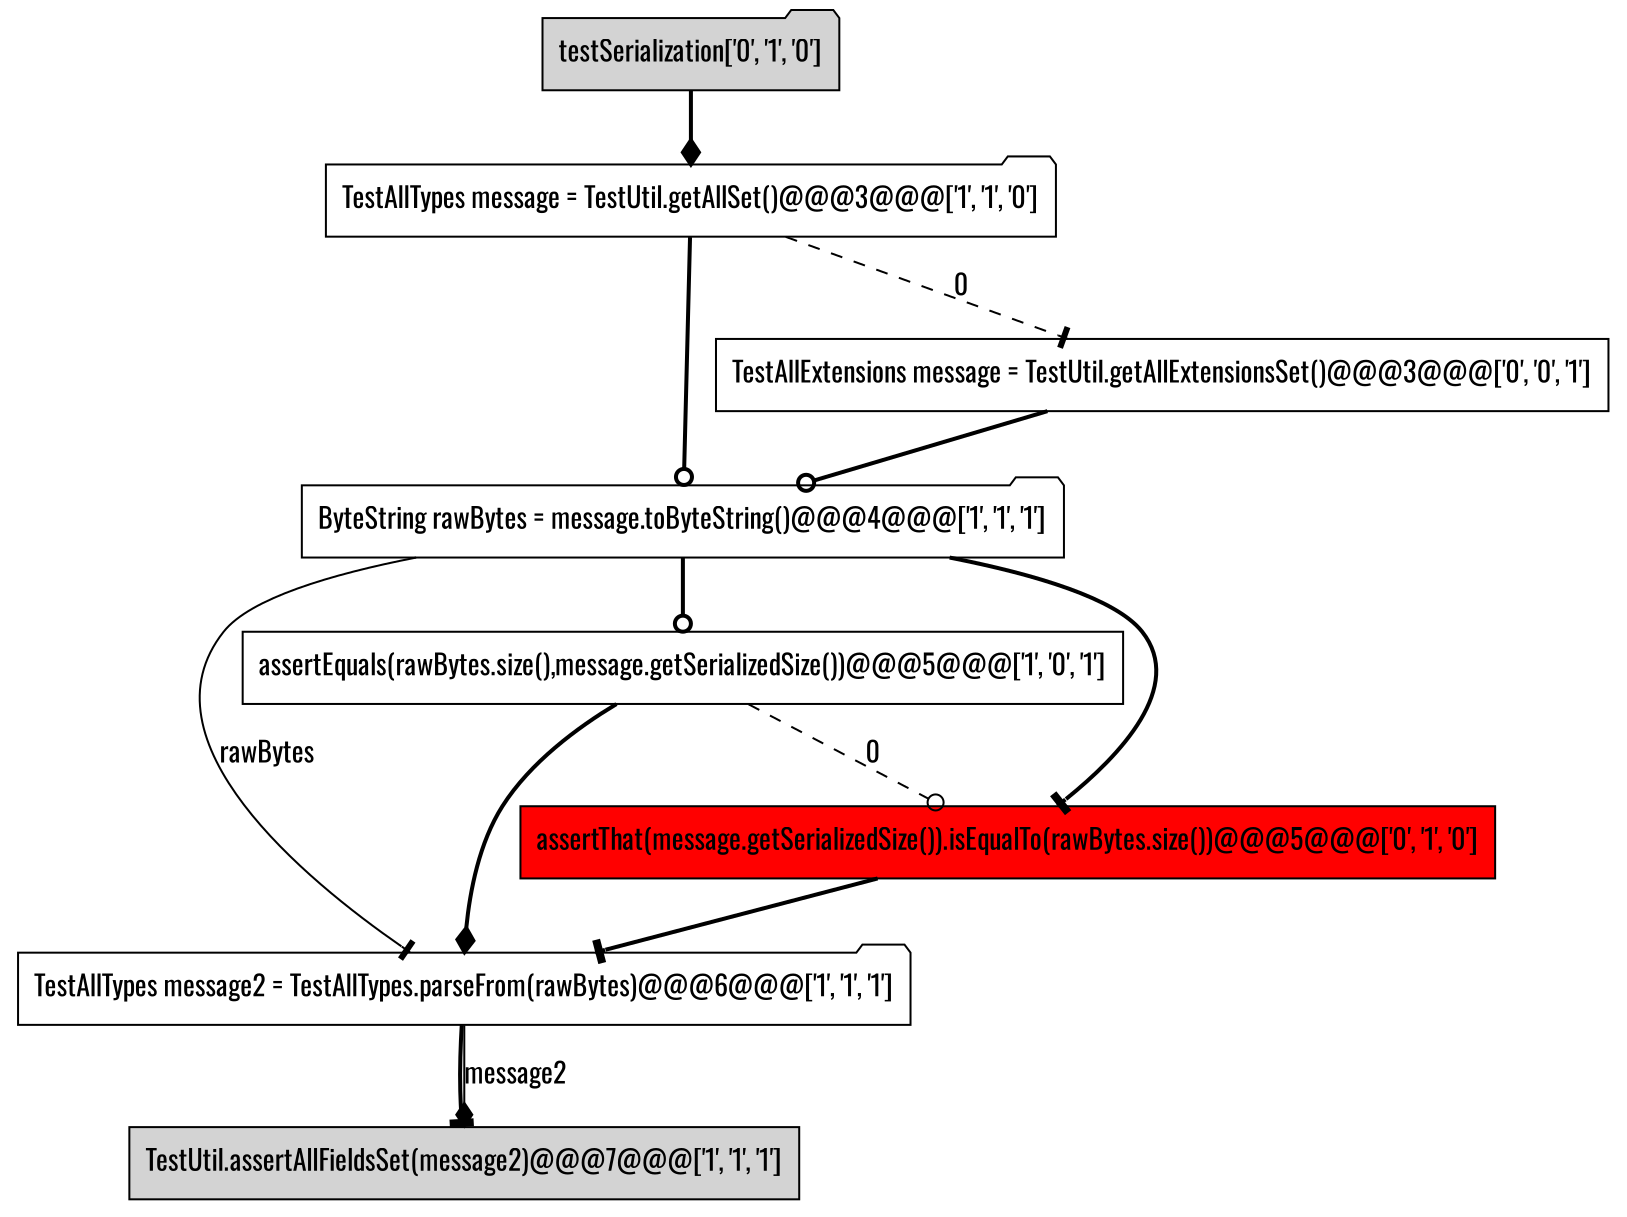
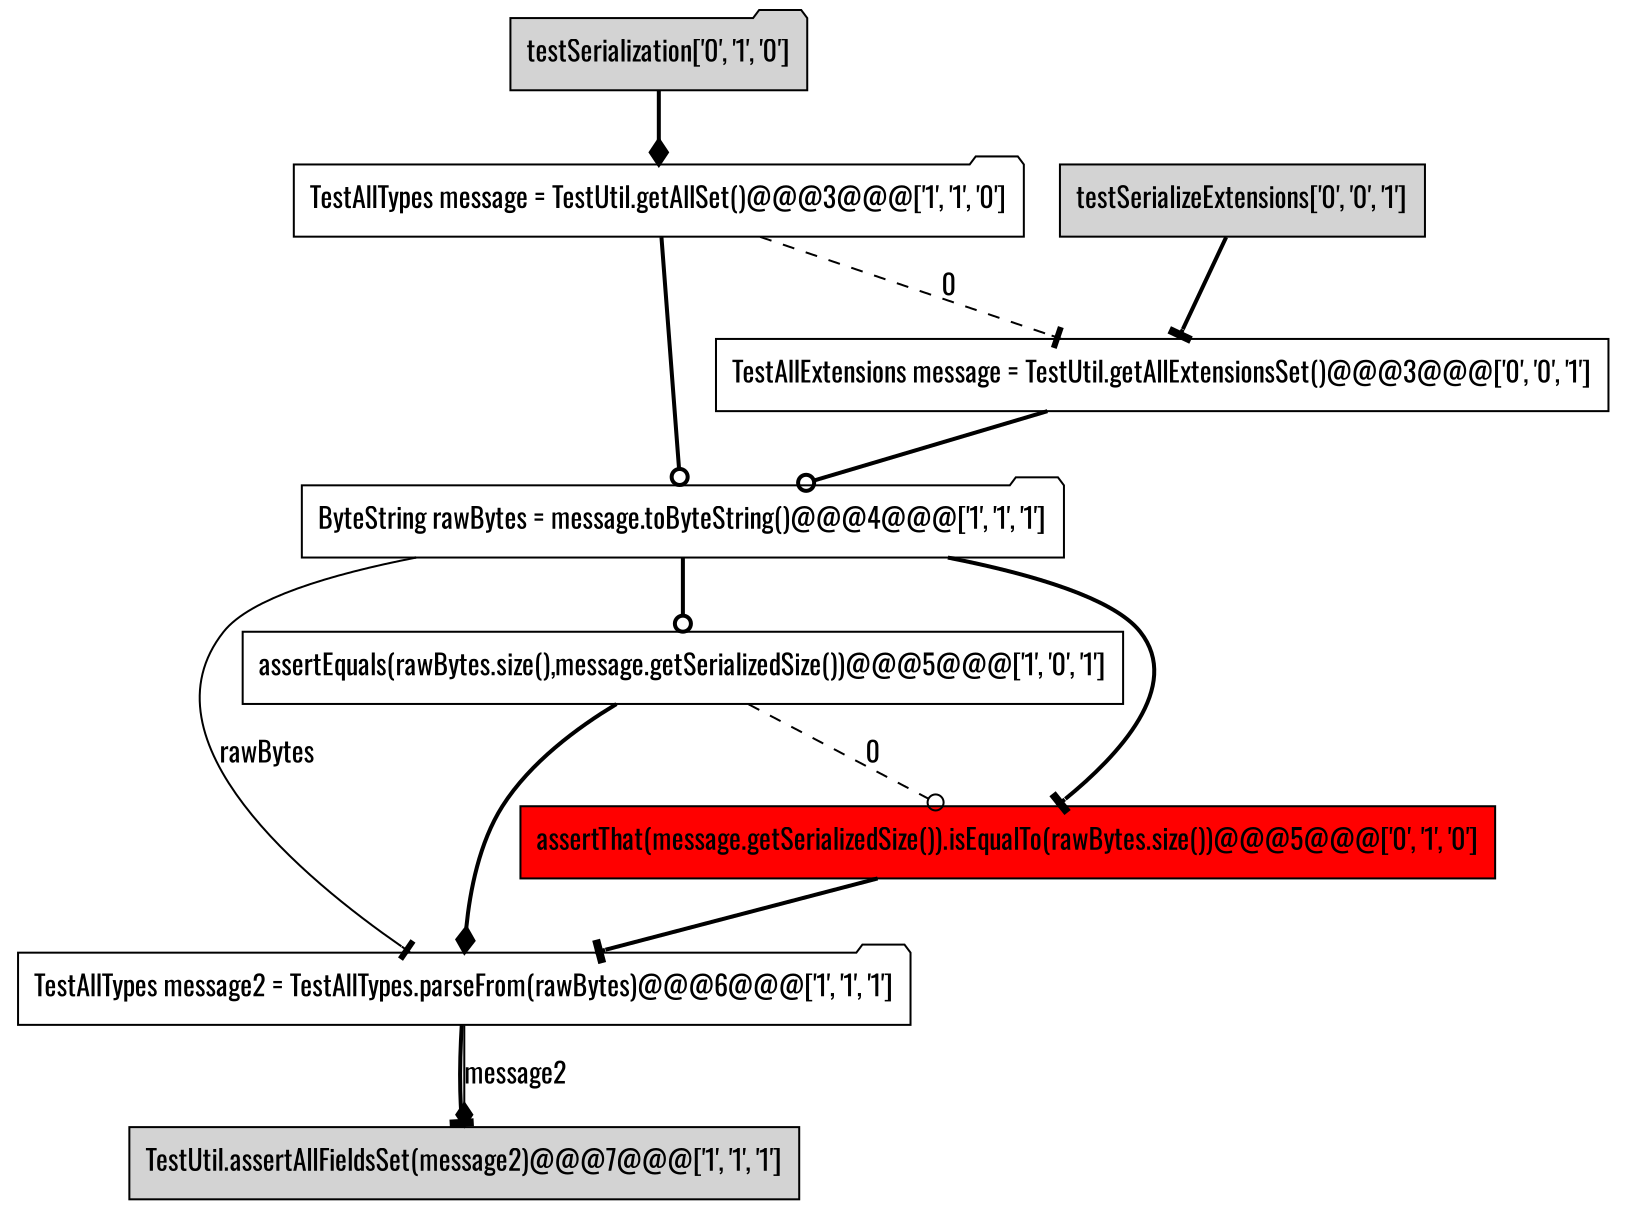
none -> (1242, 201)
